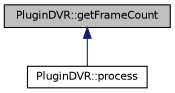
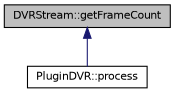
(87, 16) -> (87, 16)
